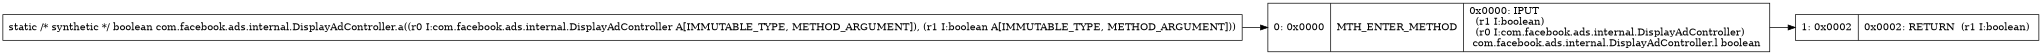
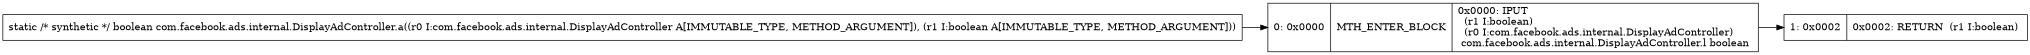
(1397, 27) -> (1391, 27)
